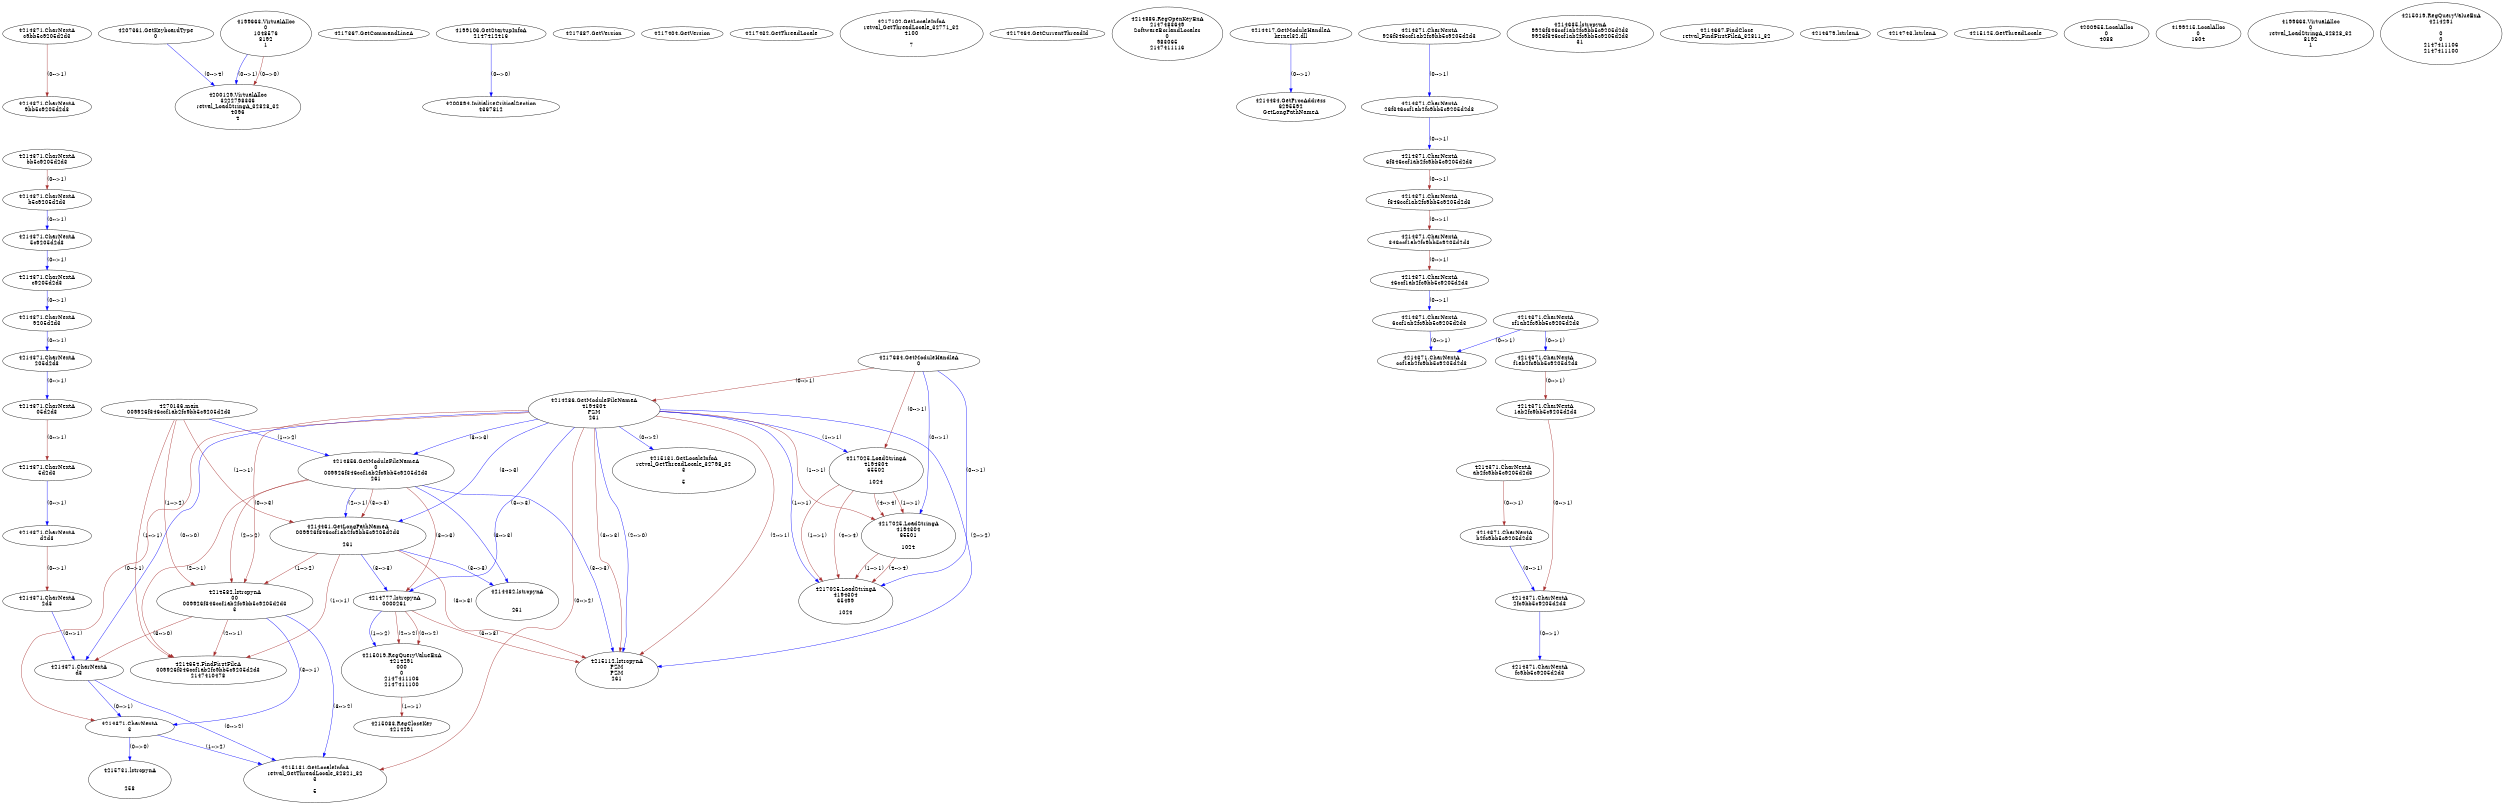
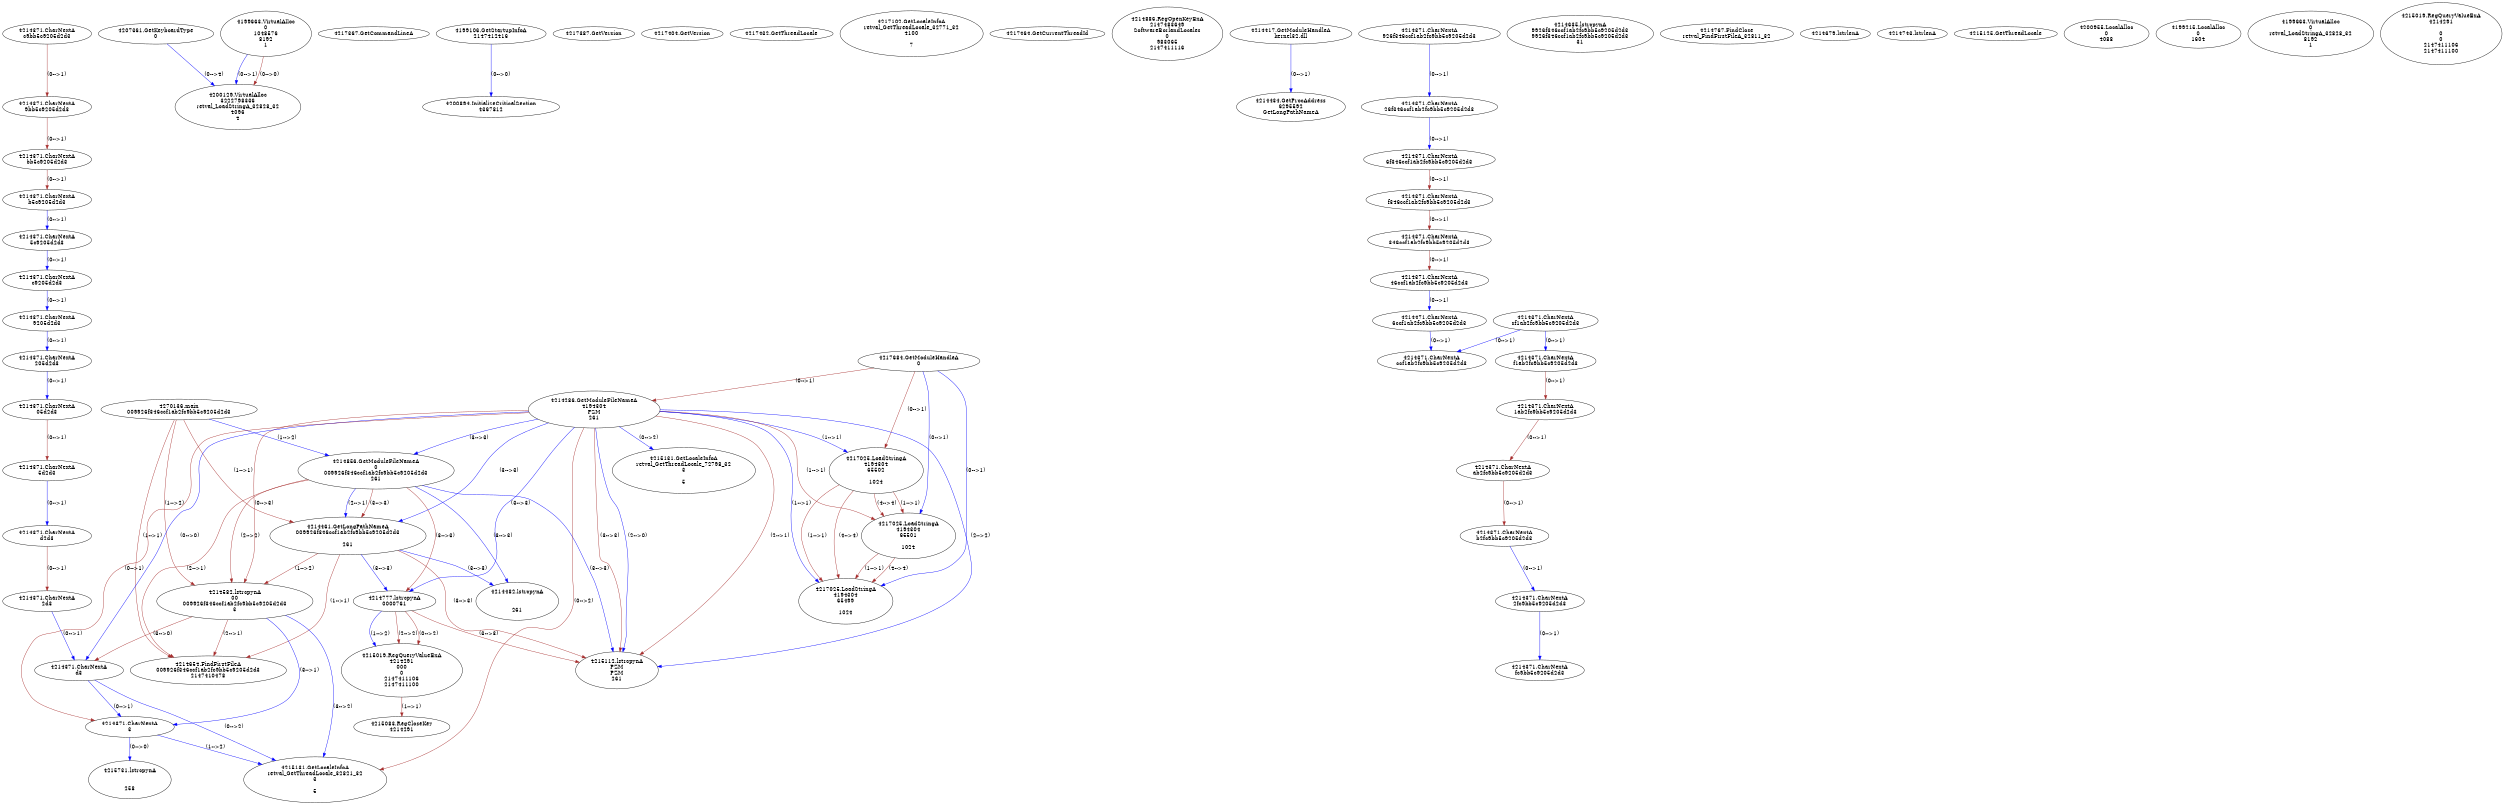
(1727, 34) -> (1727, 34)
none -> (47, 131)
(1429, 321) -> (1429, 321)
(684, 471) -> (684, 471)
(1553, 504) -> (1525, 438)
(395, 601) -> (395, 601)
